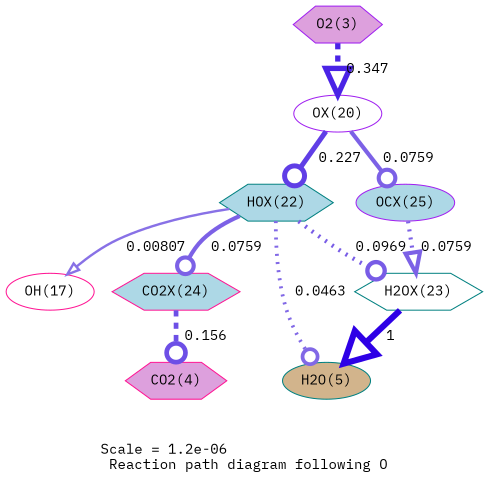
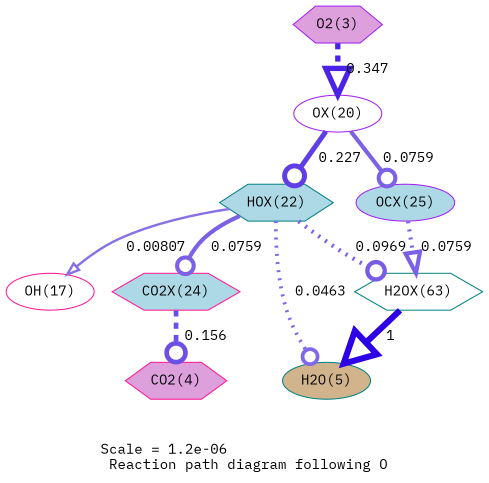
(419, 292) -> (419, 292)
